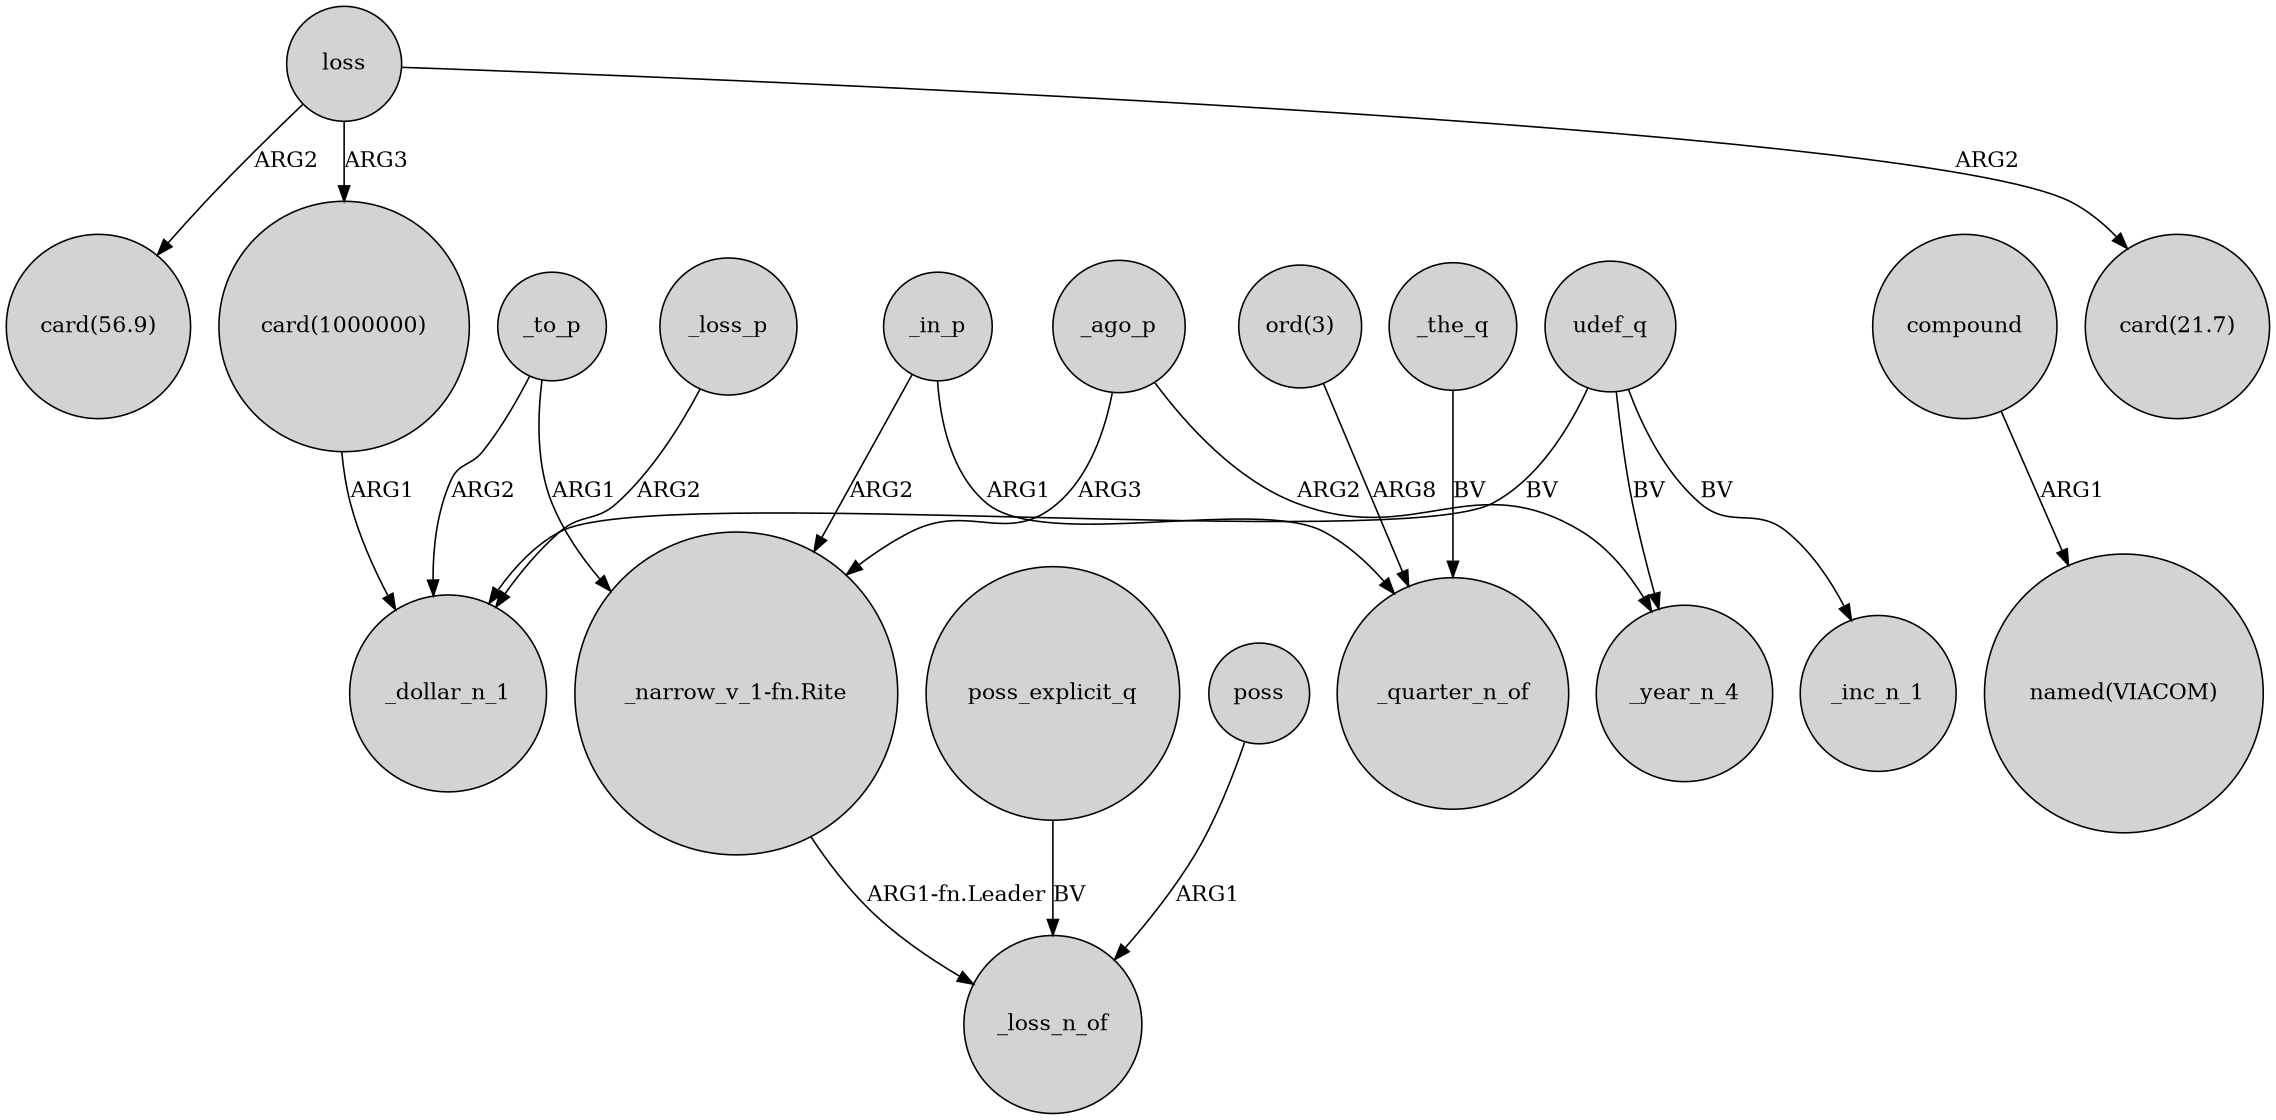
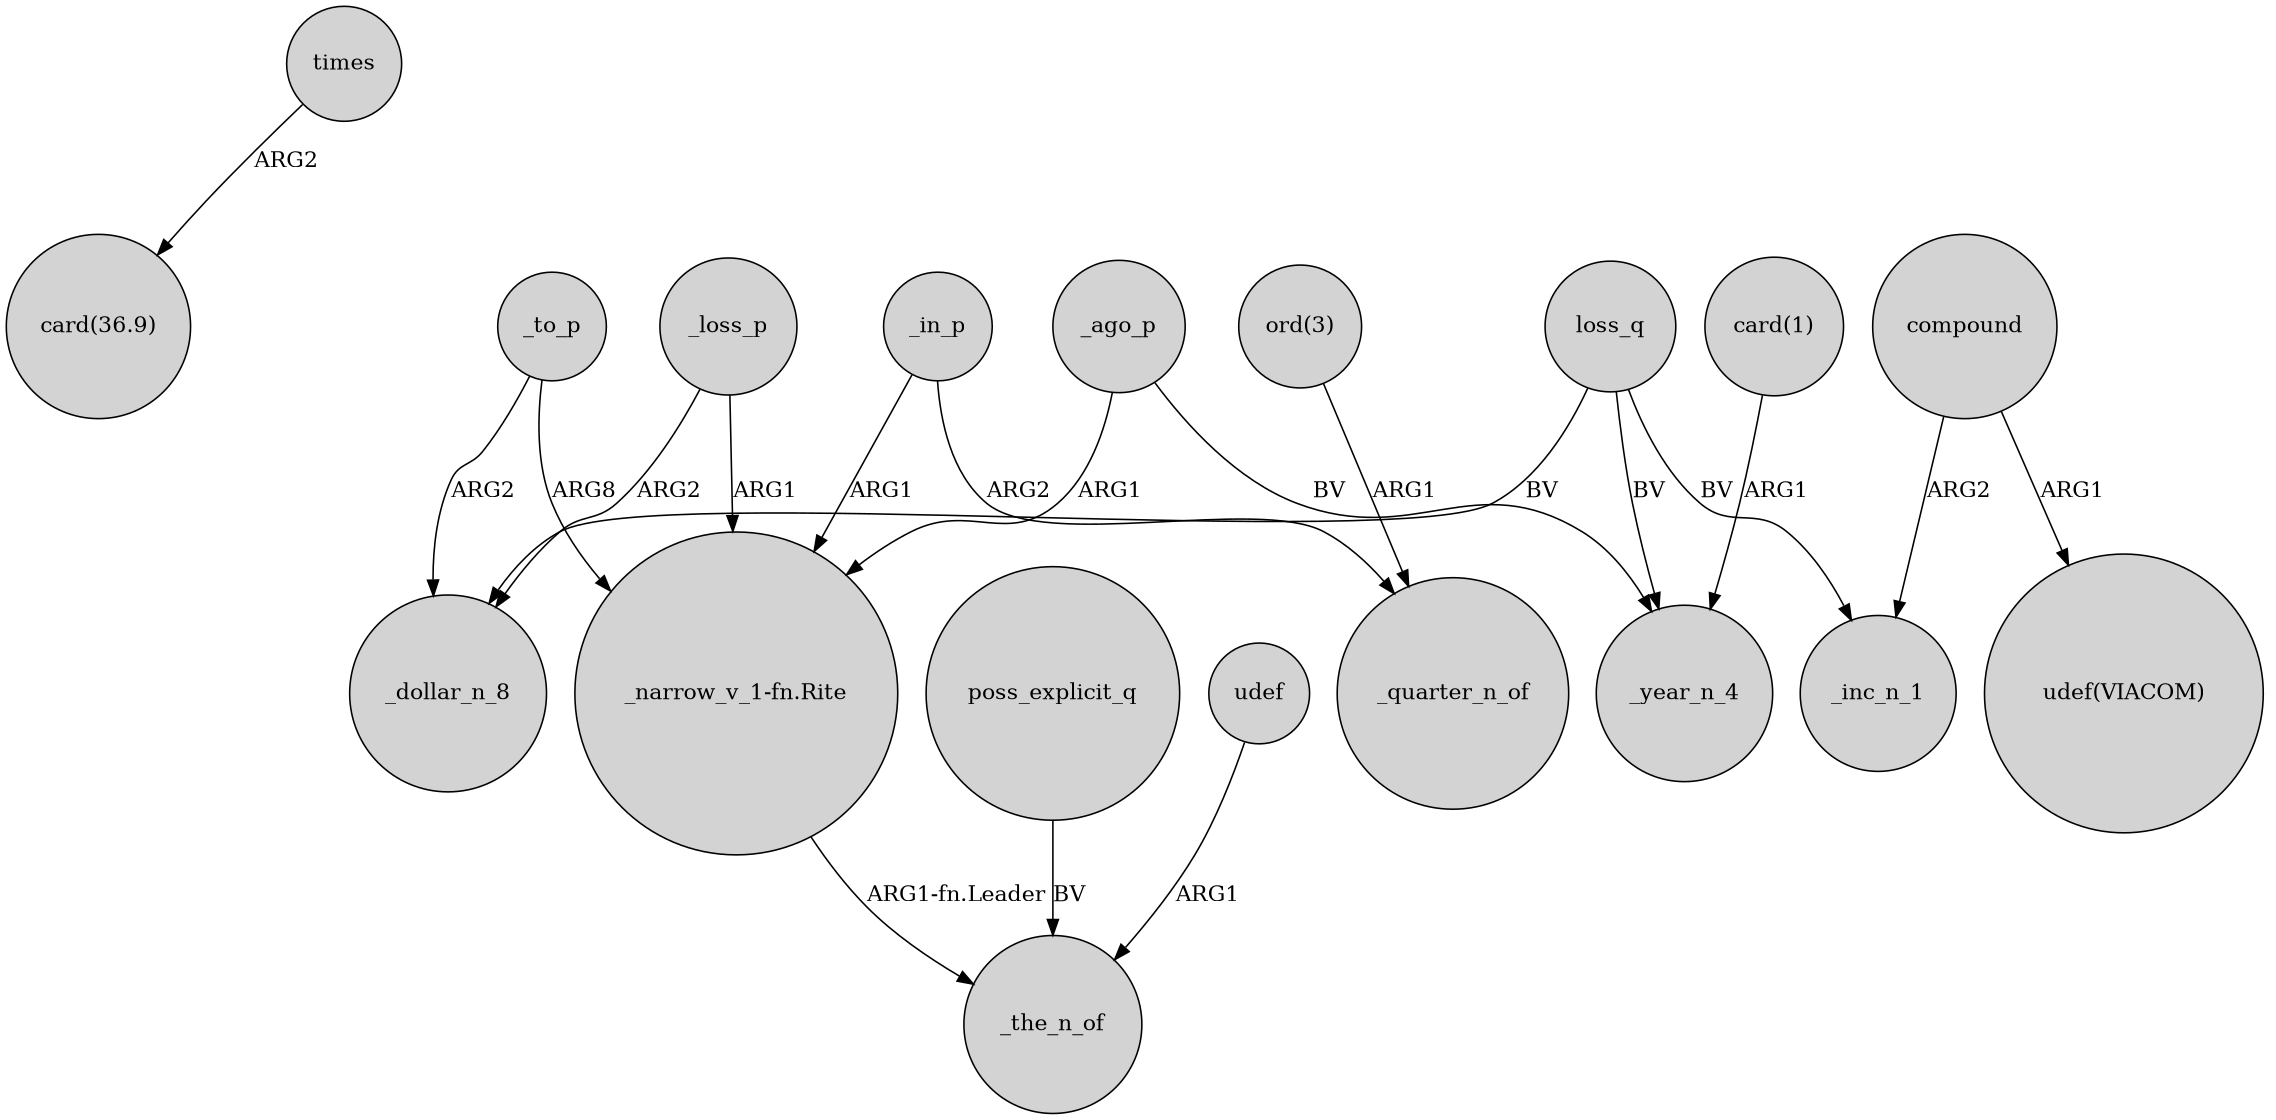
(344, 64) -> (344, 64)
(98, 326) -> (98, 326)
(344, 326) -> none
(1453, 326) -> none
(1610, 326) -> (1610, 326)
none -> (1774, 326)
(2177, 326) -> none
none -> (731, 455)
(584, 492) -> (584, 492)
(882, 492) -> (882, 492)
(1019, 492) -> (1019, 492)
(1110, 492) -> (1110, 492)
(1329, 492) -> (1329, 492)
(1405, 492) -> (1405, 492)
none -> (1922, 509)
(448, 693) -> (448, 693)
(1259, 693) -> (1259, 693)
(2124, 693) -> (2124, 693)
(1053, 1024) -> (1053, 1024)
